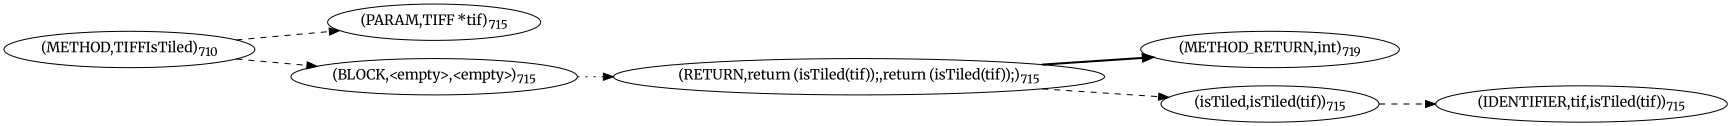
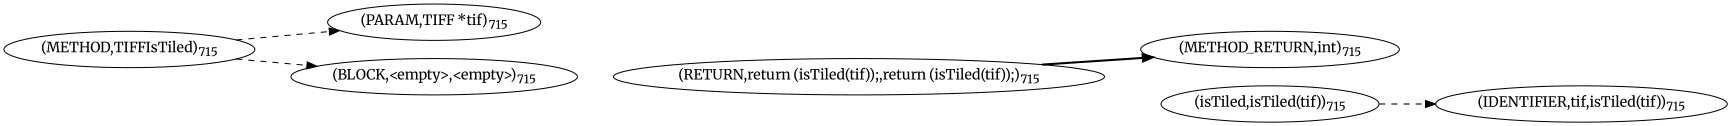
(208, 48) -> (208, 48)
(1352, 48) -> (1352, 48)
(590, 77) -> none
(1100, 93) -> none
